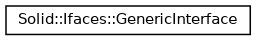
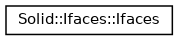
(128, 20) -> (89, 20)
